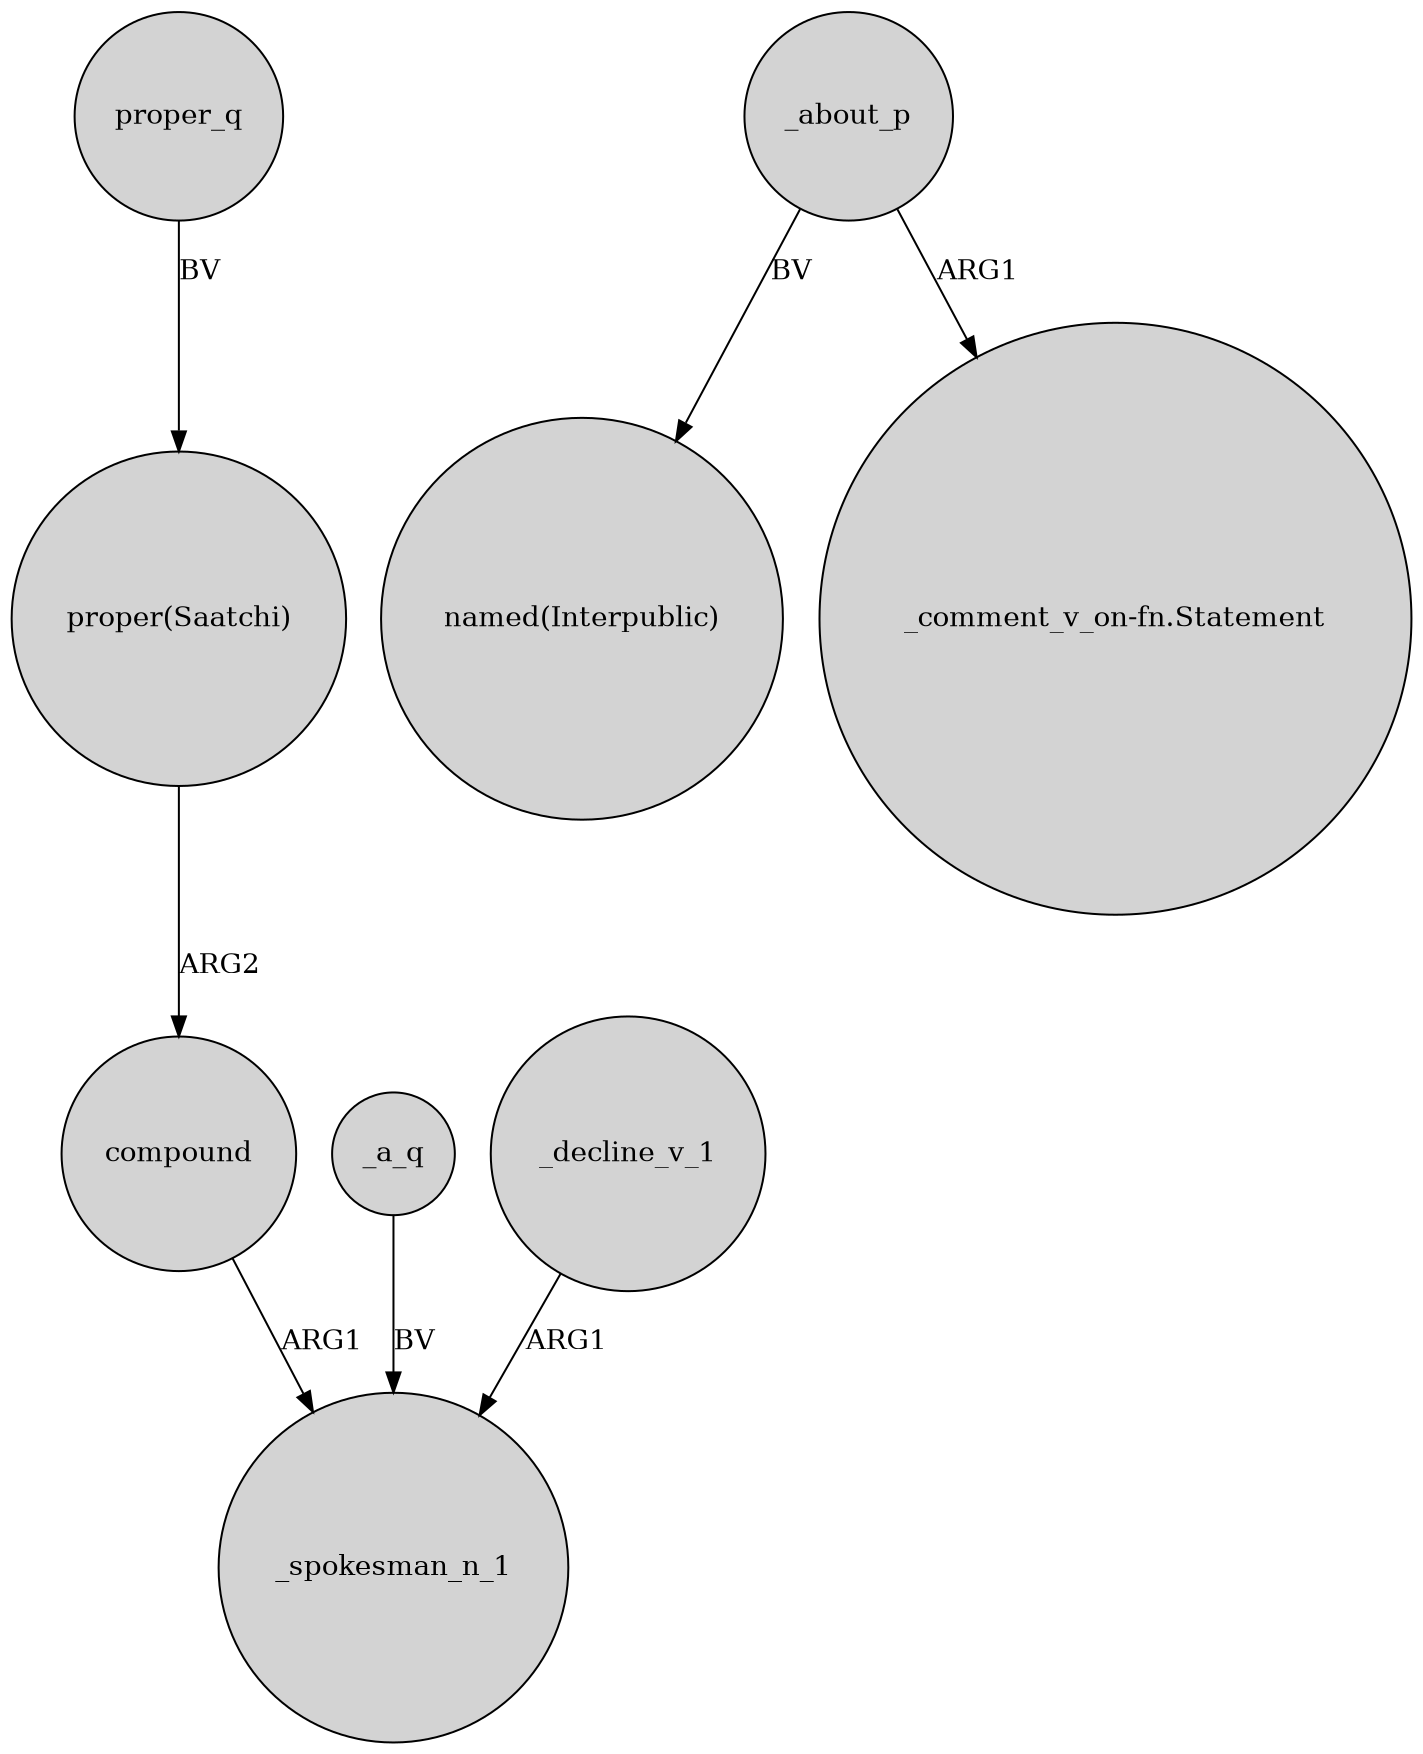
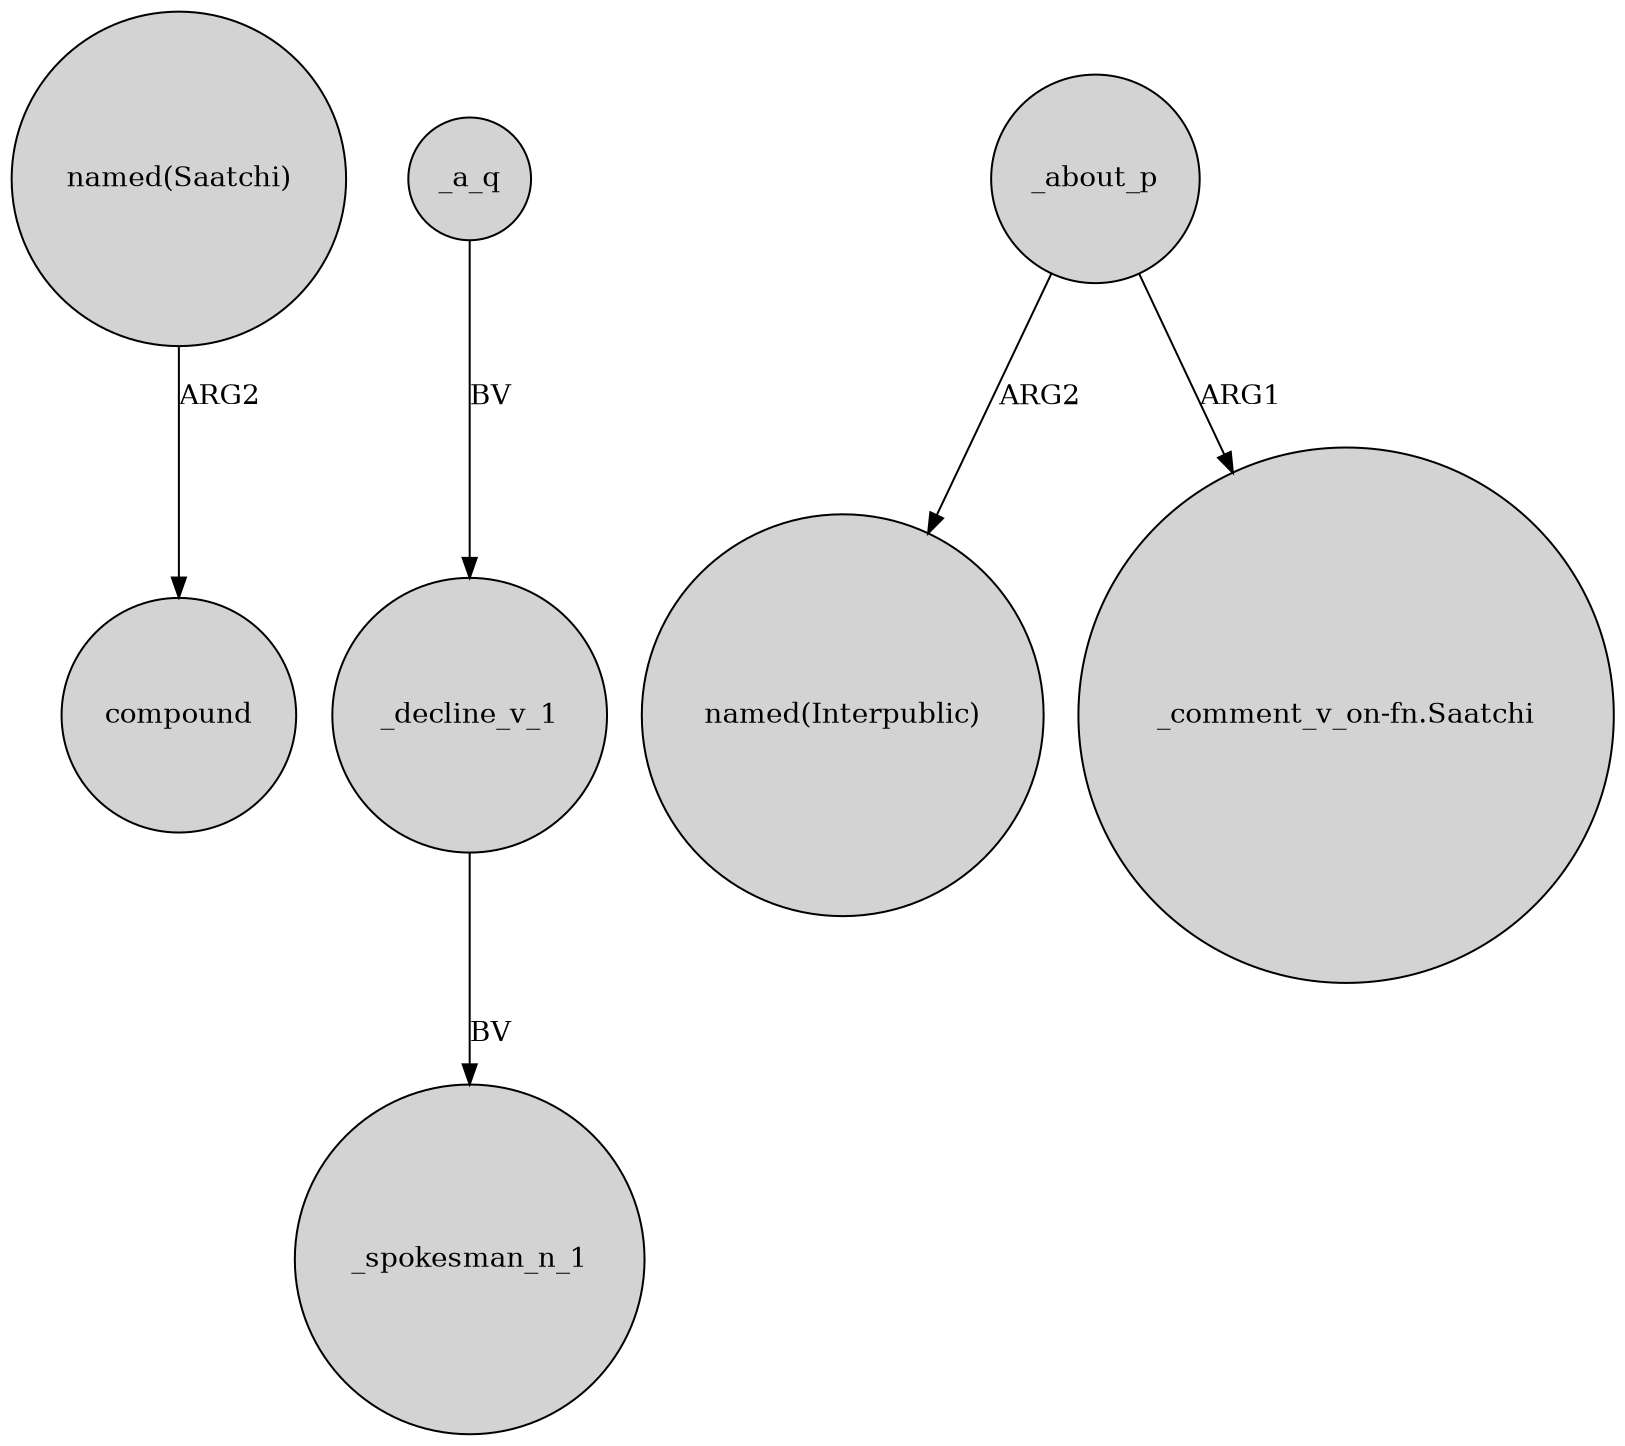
(179, 116) -> none
(792, 272) -> (1040, 397)
(179, 619) -> (179, 179)
(1115, 619) -> (1346, 715)
(393, 1294) -> (470, 399)
(268, 1326) -> none
(567, 1342) -> (491, 1034)
